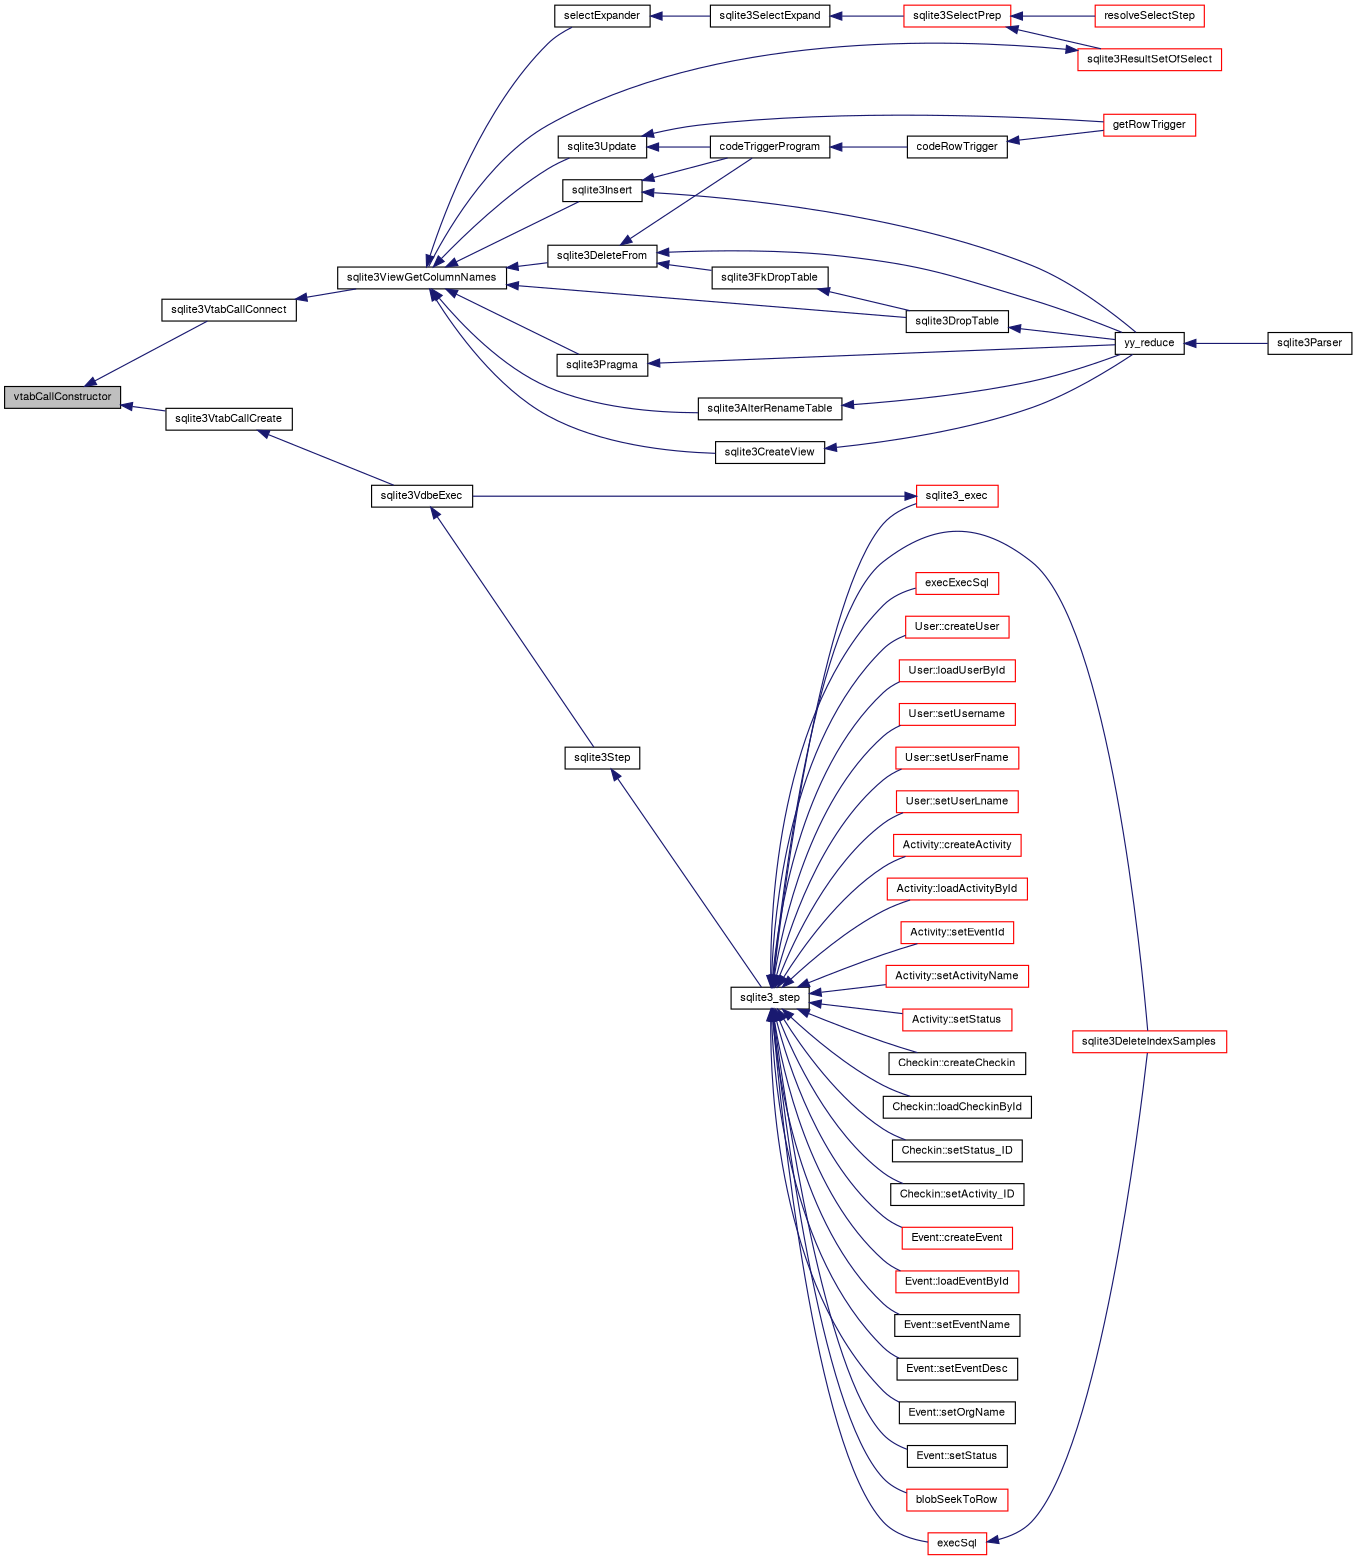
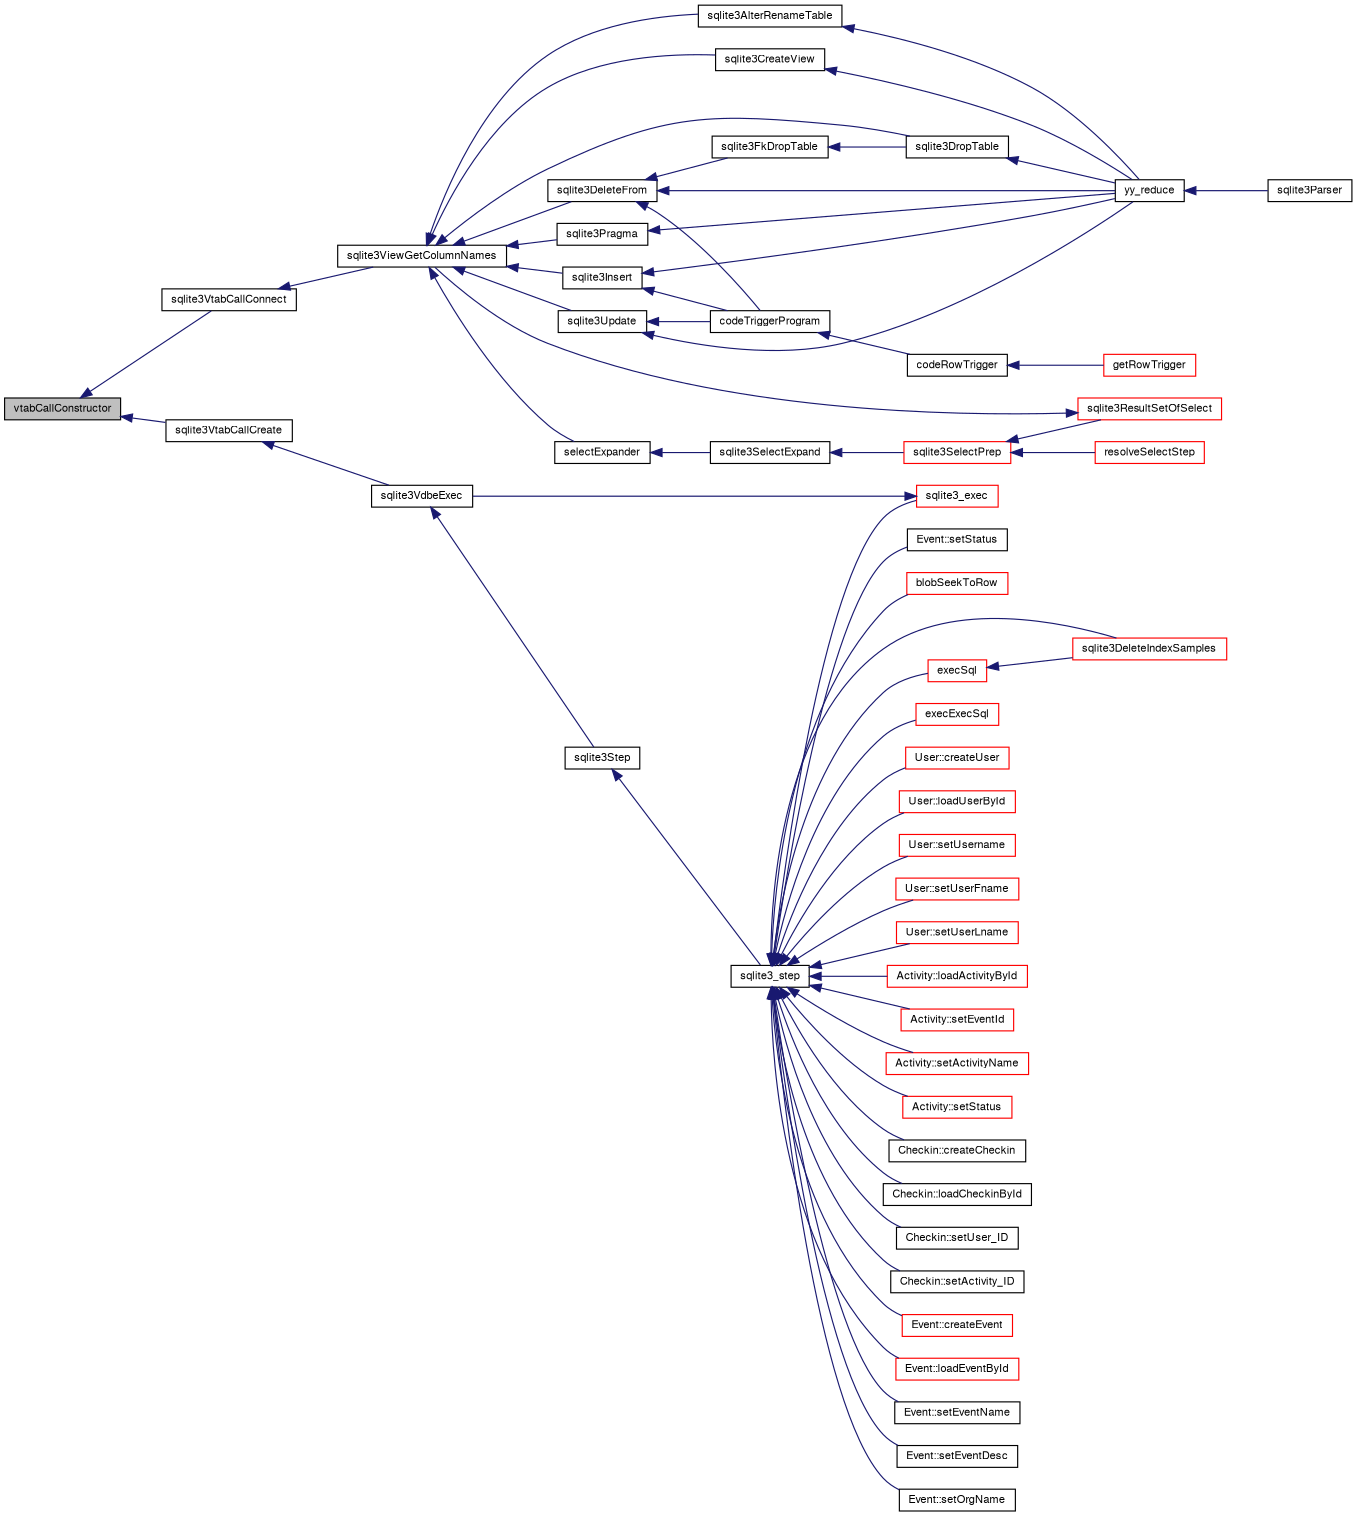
(878, 115) -> (906, 323)
(957, 845) -> none
(957, 1151) -> (957, 1238)
